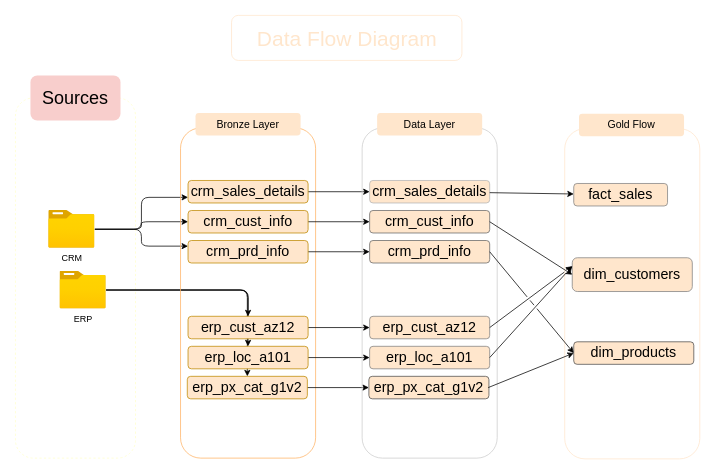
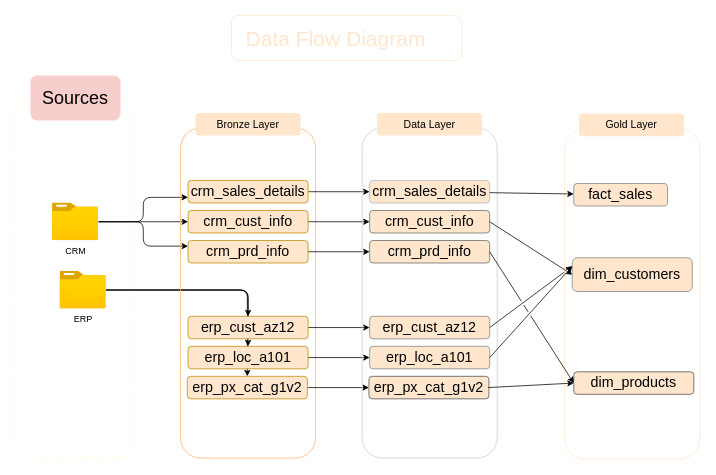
(347, 39) -> (335, 39)
(631, 125) -> (631, 125)
(72, 229) -> (75, 222)
(633, 353) -> (633, 383)
